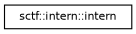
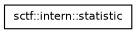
(68, 17) -> (68, 17)
